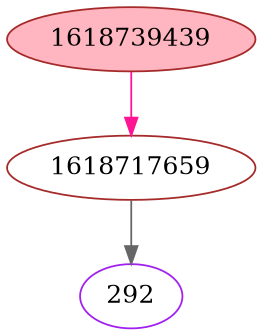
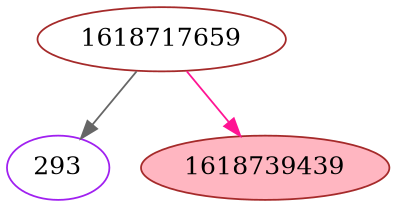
(131, 95) -> (208, 97)
(131, 296) -> (58, 168)
